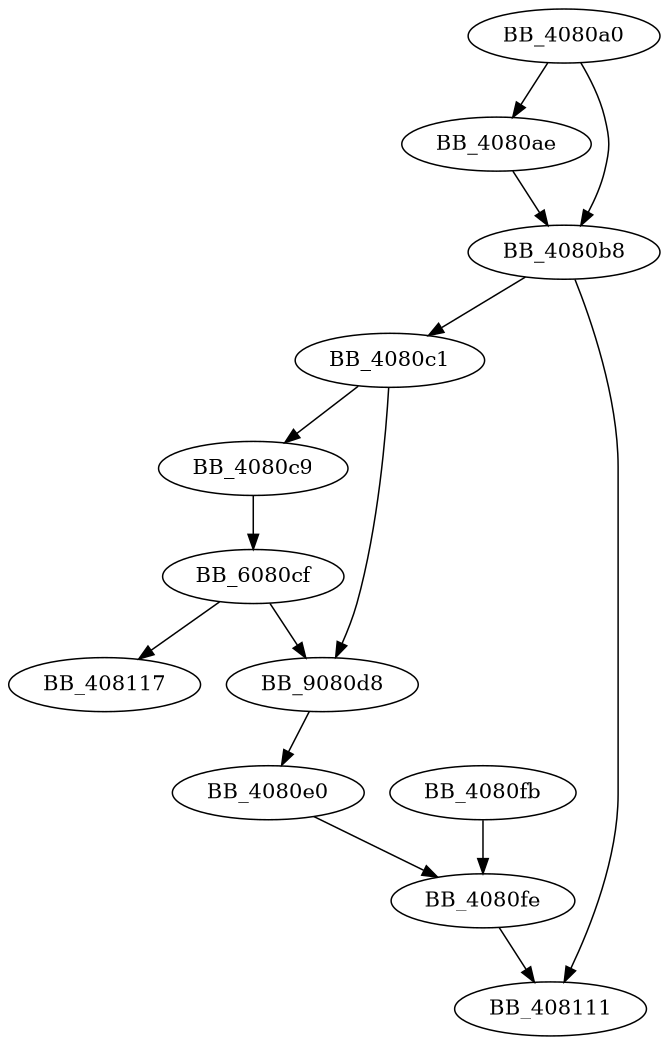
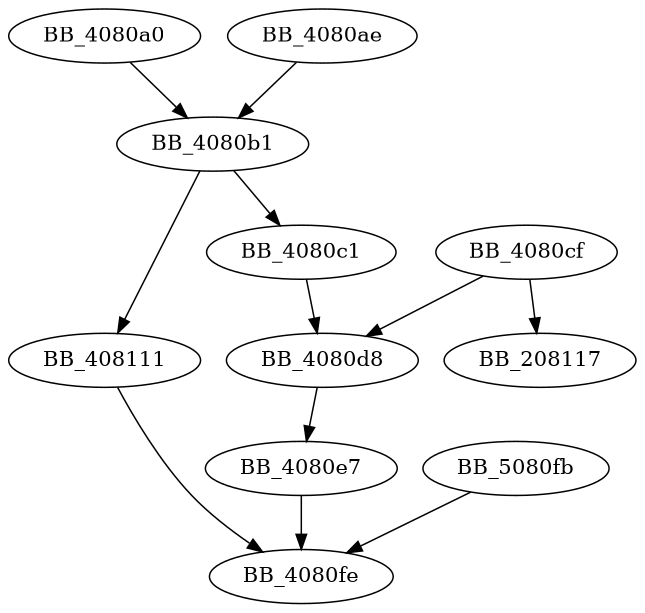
(534, 84) -> none
(564, 252) -> (213, 144)
(253, 468) -> none
(253, 577) -> (527, 252)
(105, 685) -> (540, 360)
(322, 685) -> (322, 360)
(268, 793) -> (301, 468)
(483, 793) -> (516, 468)
(513, 949) -> (173, 474)
